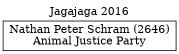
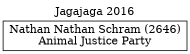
(90, 36) -> (95, 36)
